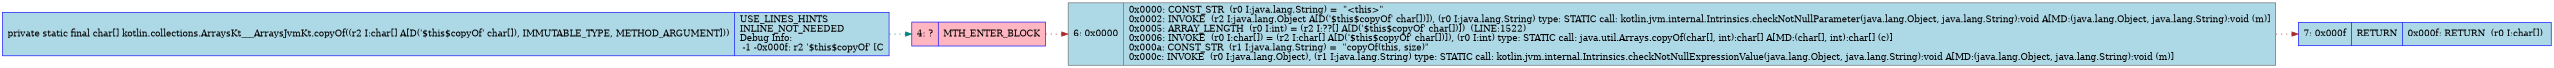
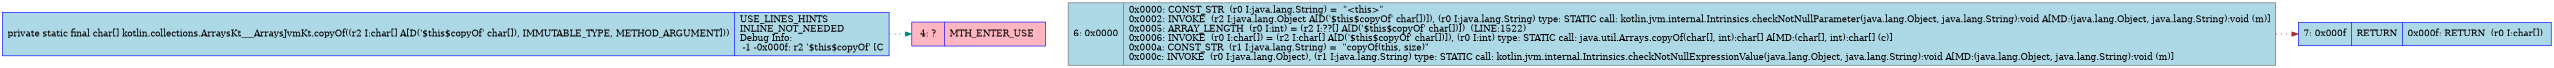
(992, 34) -> (992, 34)
(1054, 34) -> none
